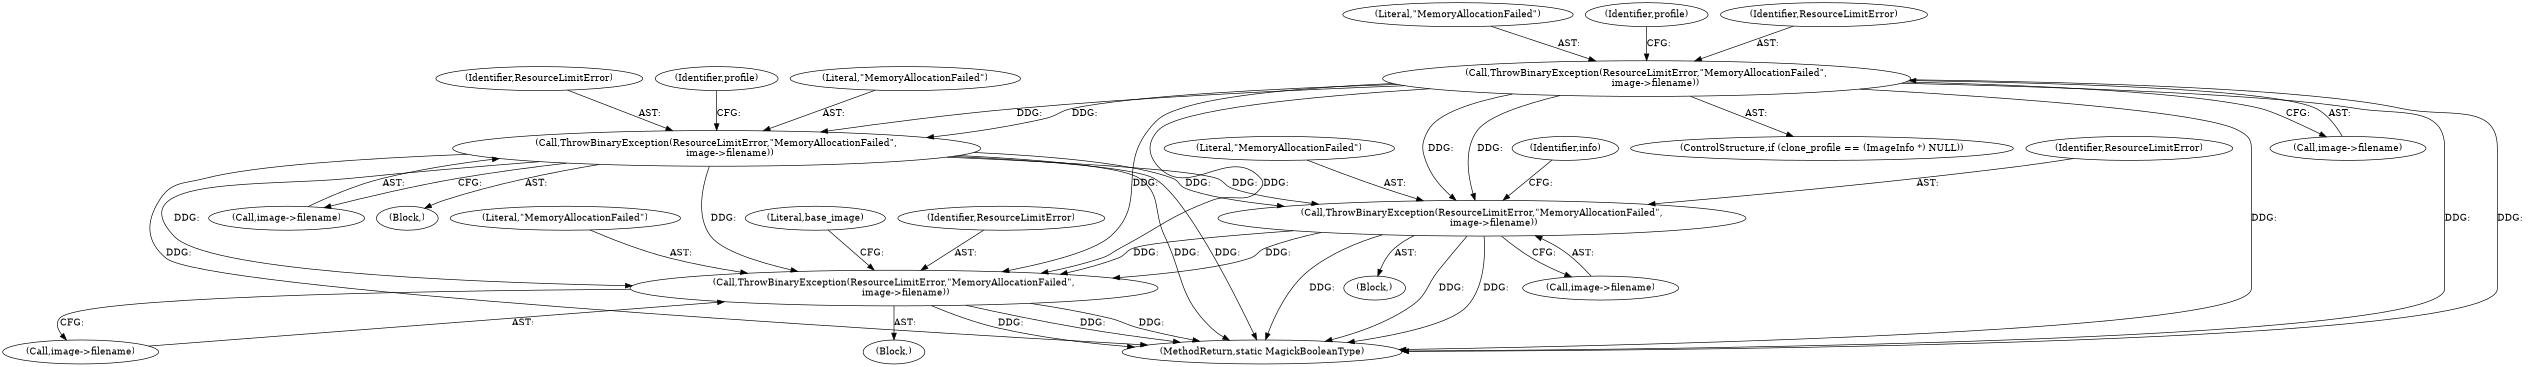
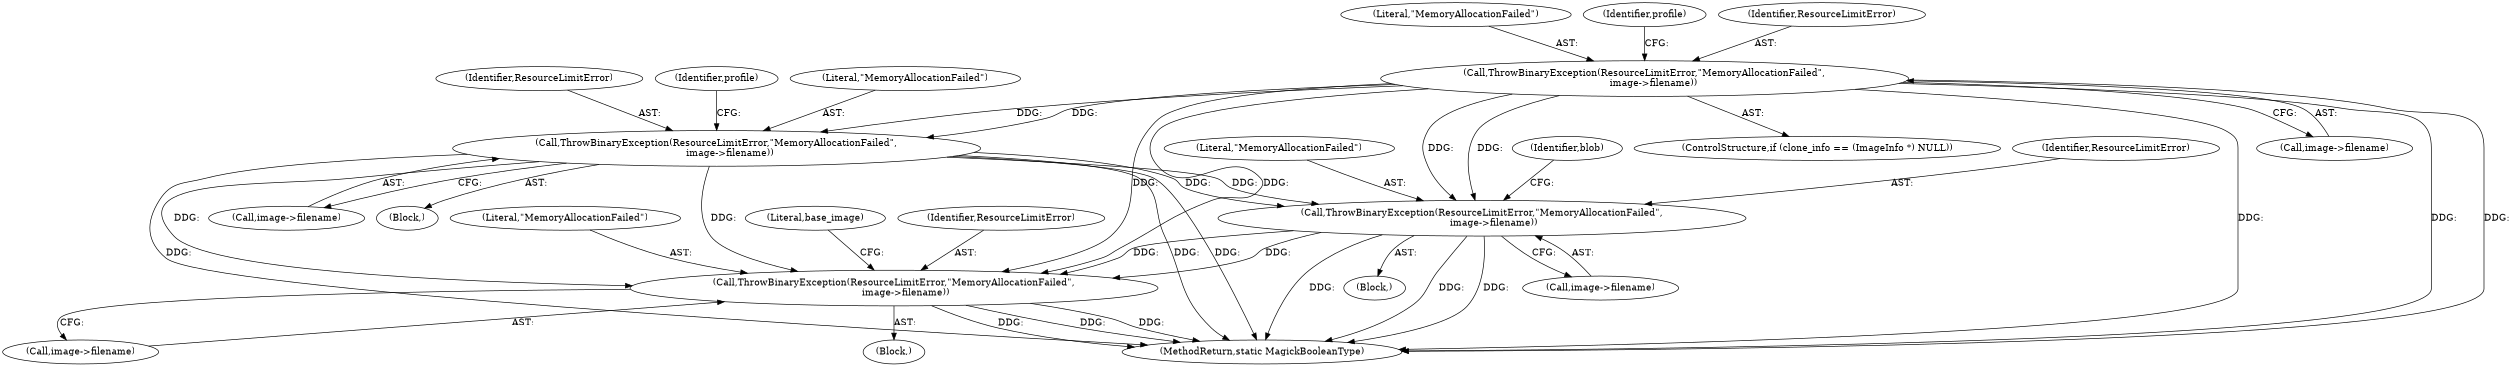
(1565, 148) -> (1567, 148)
(1822, 148) -> (1817, 148)
